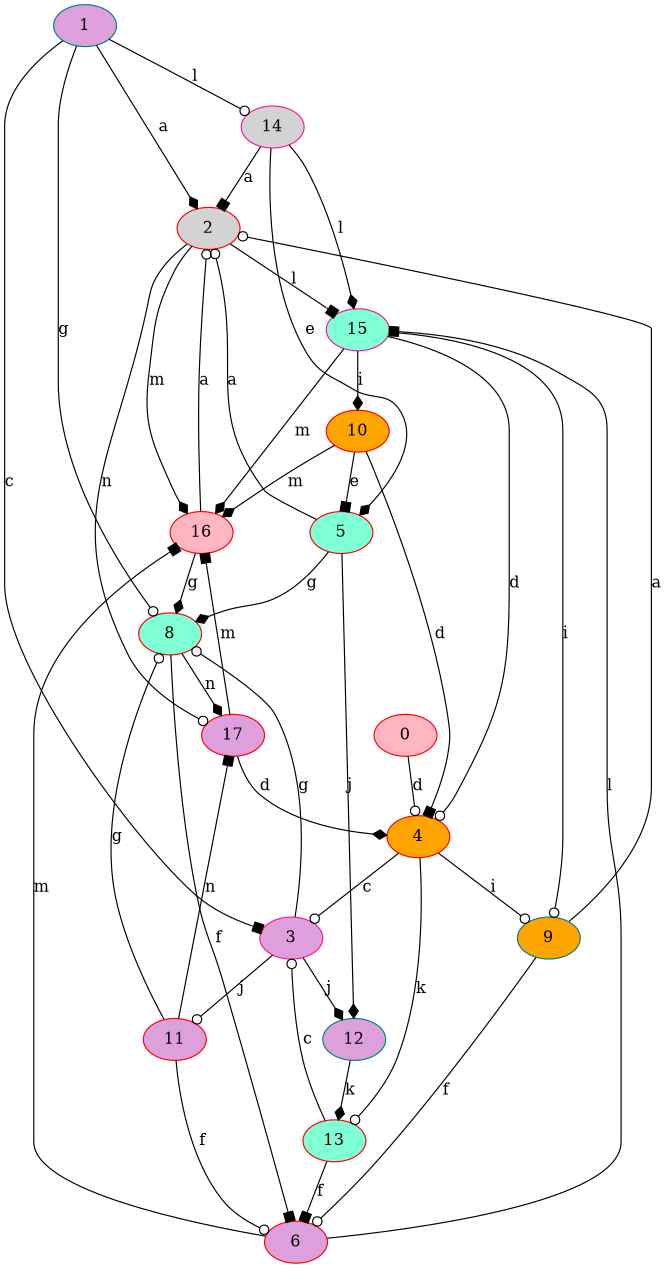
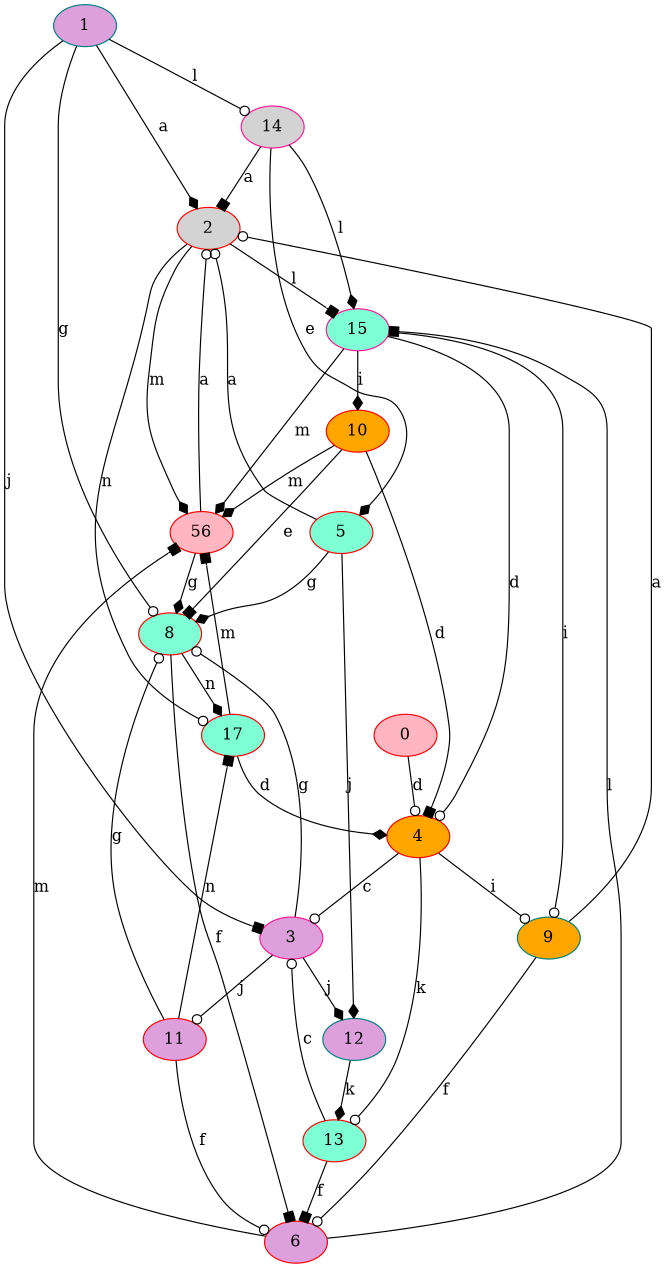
(351, 476) -> (268, 529)
(9, 482) -> (9, 482)
(202, 533) -> (202, 533)
(233, 735) -> (233, 735)
